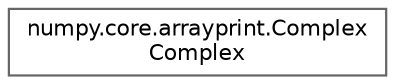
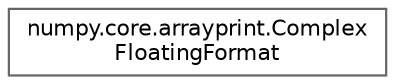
(198, 42) -> (198, 42)
